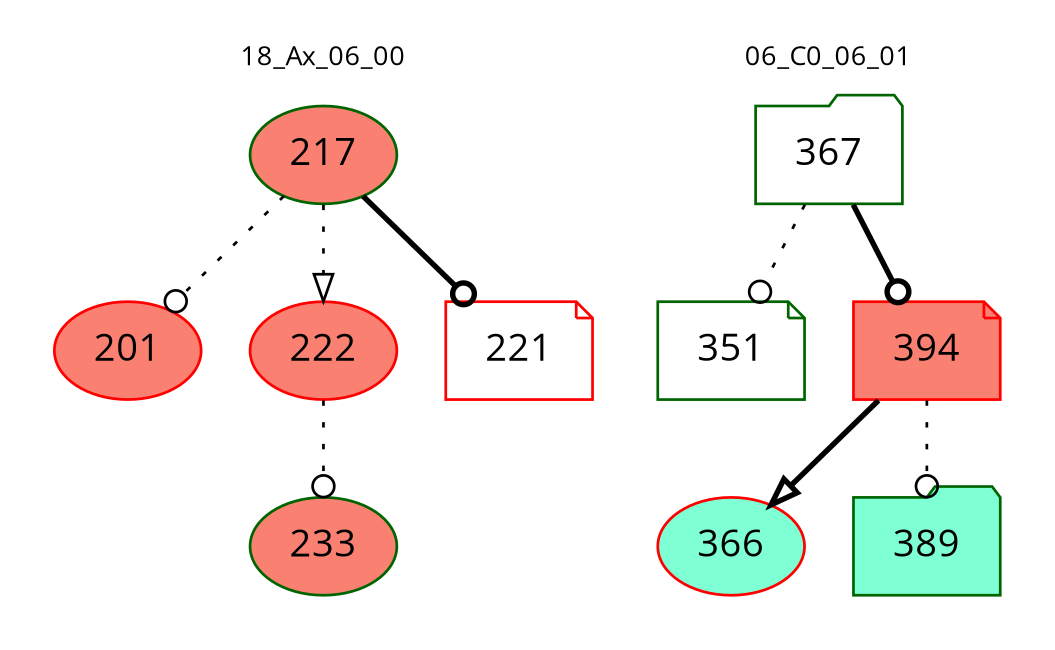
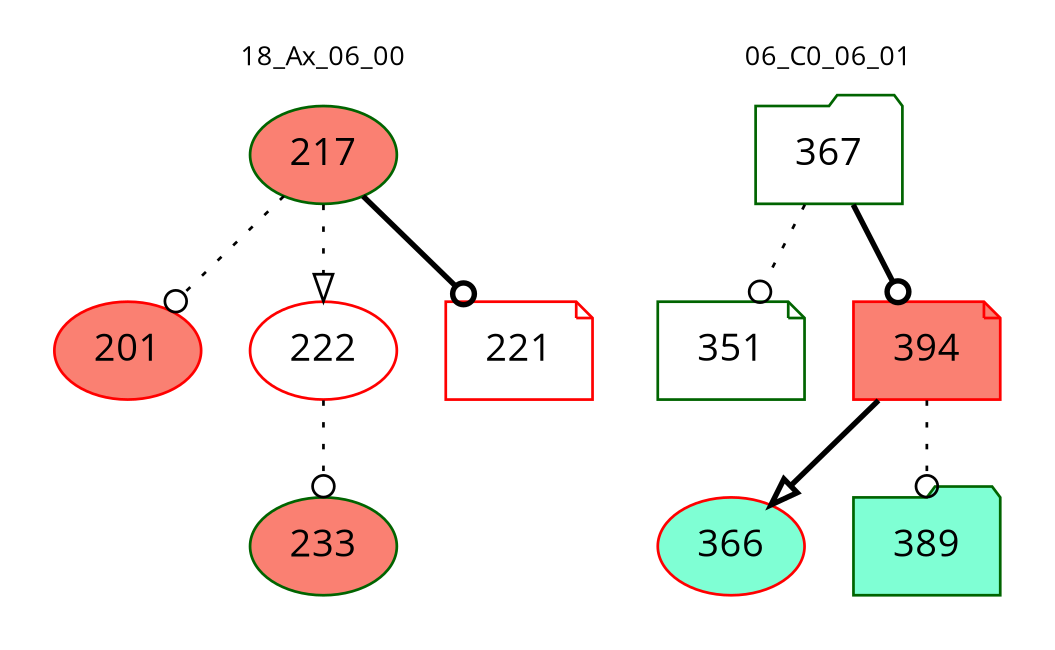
(323, 351) -> (323, 351)
